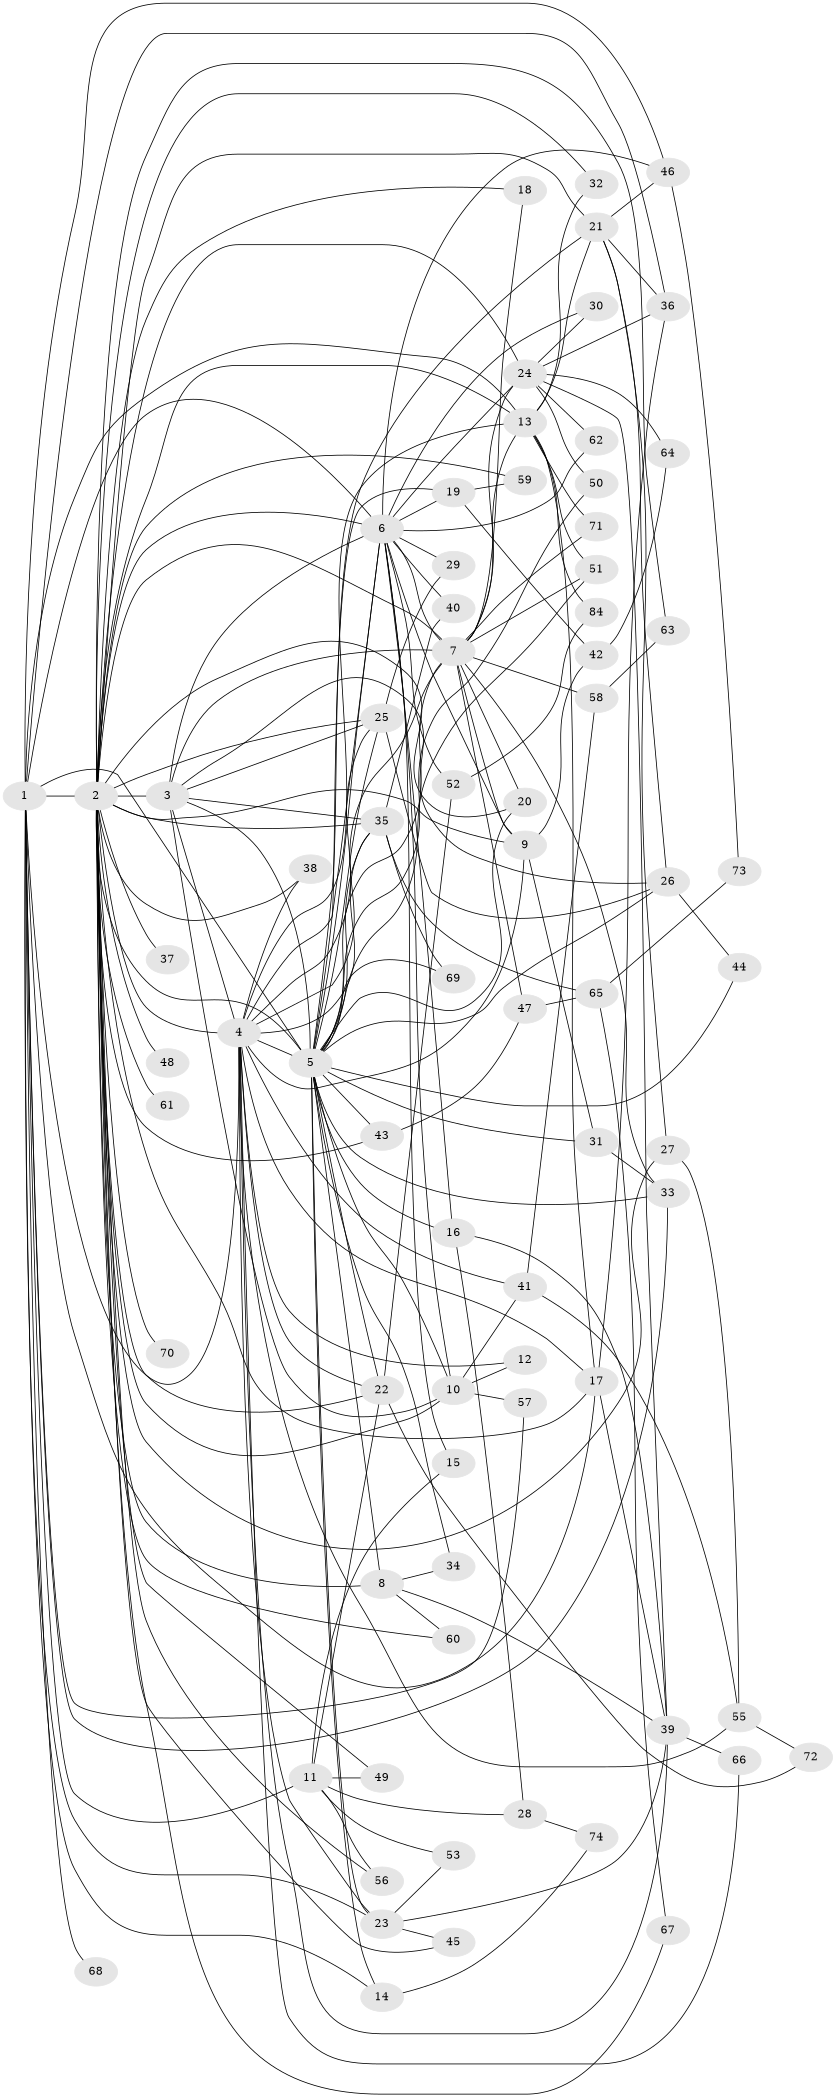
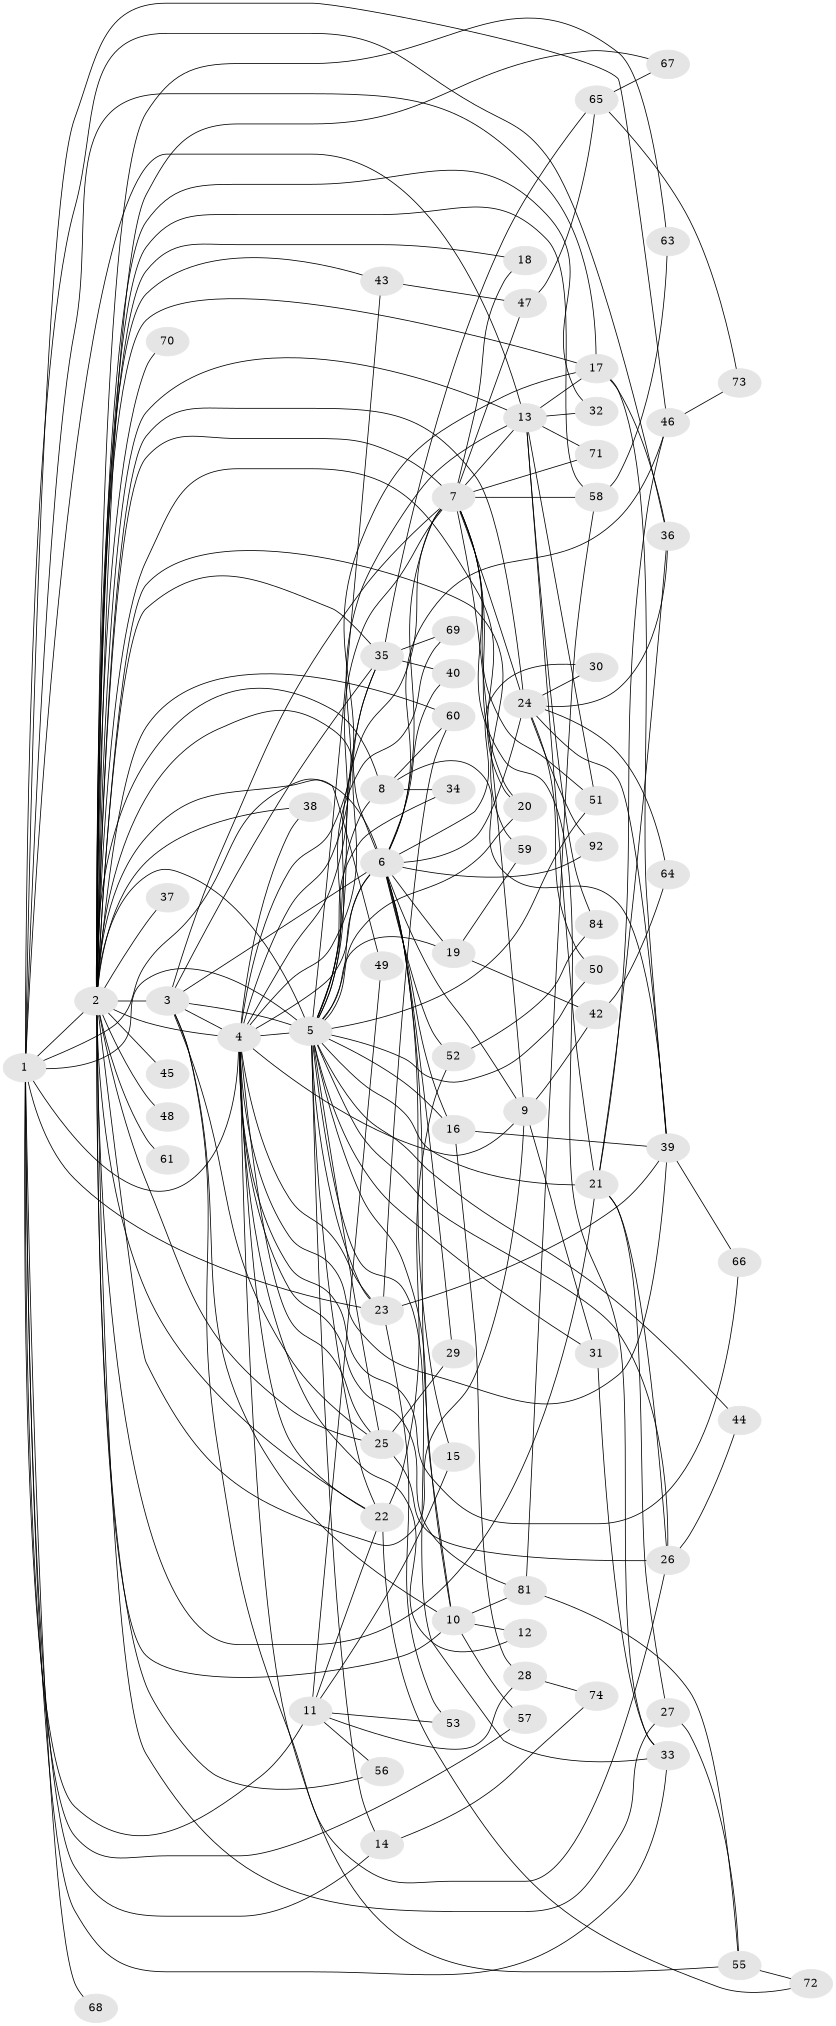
none -> (135, 279)
(597, 441) -> (597, 847)
(525, 1287) -> (525, 1590)
(418, 1933) -> (401, 1026)
